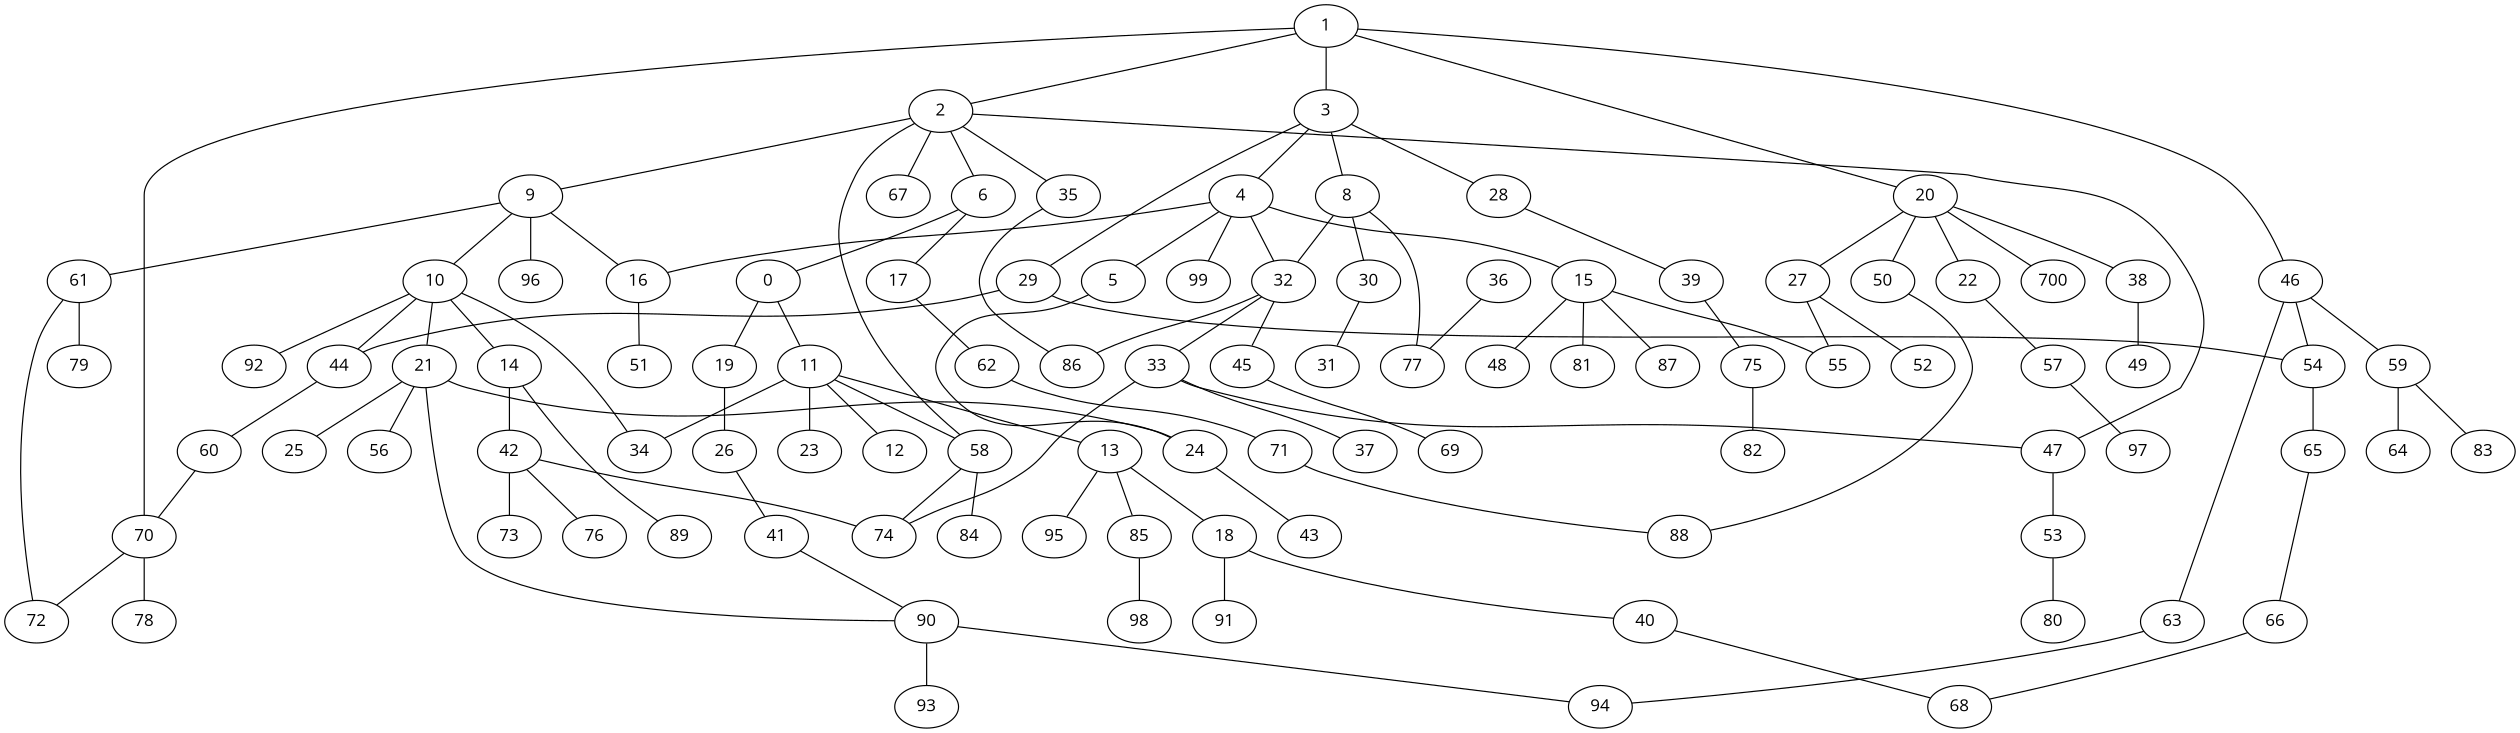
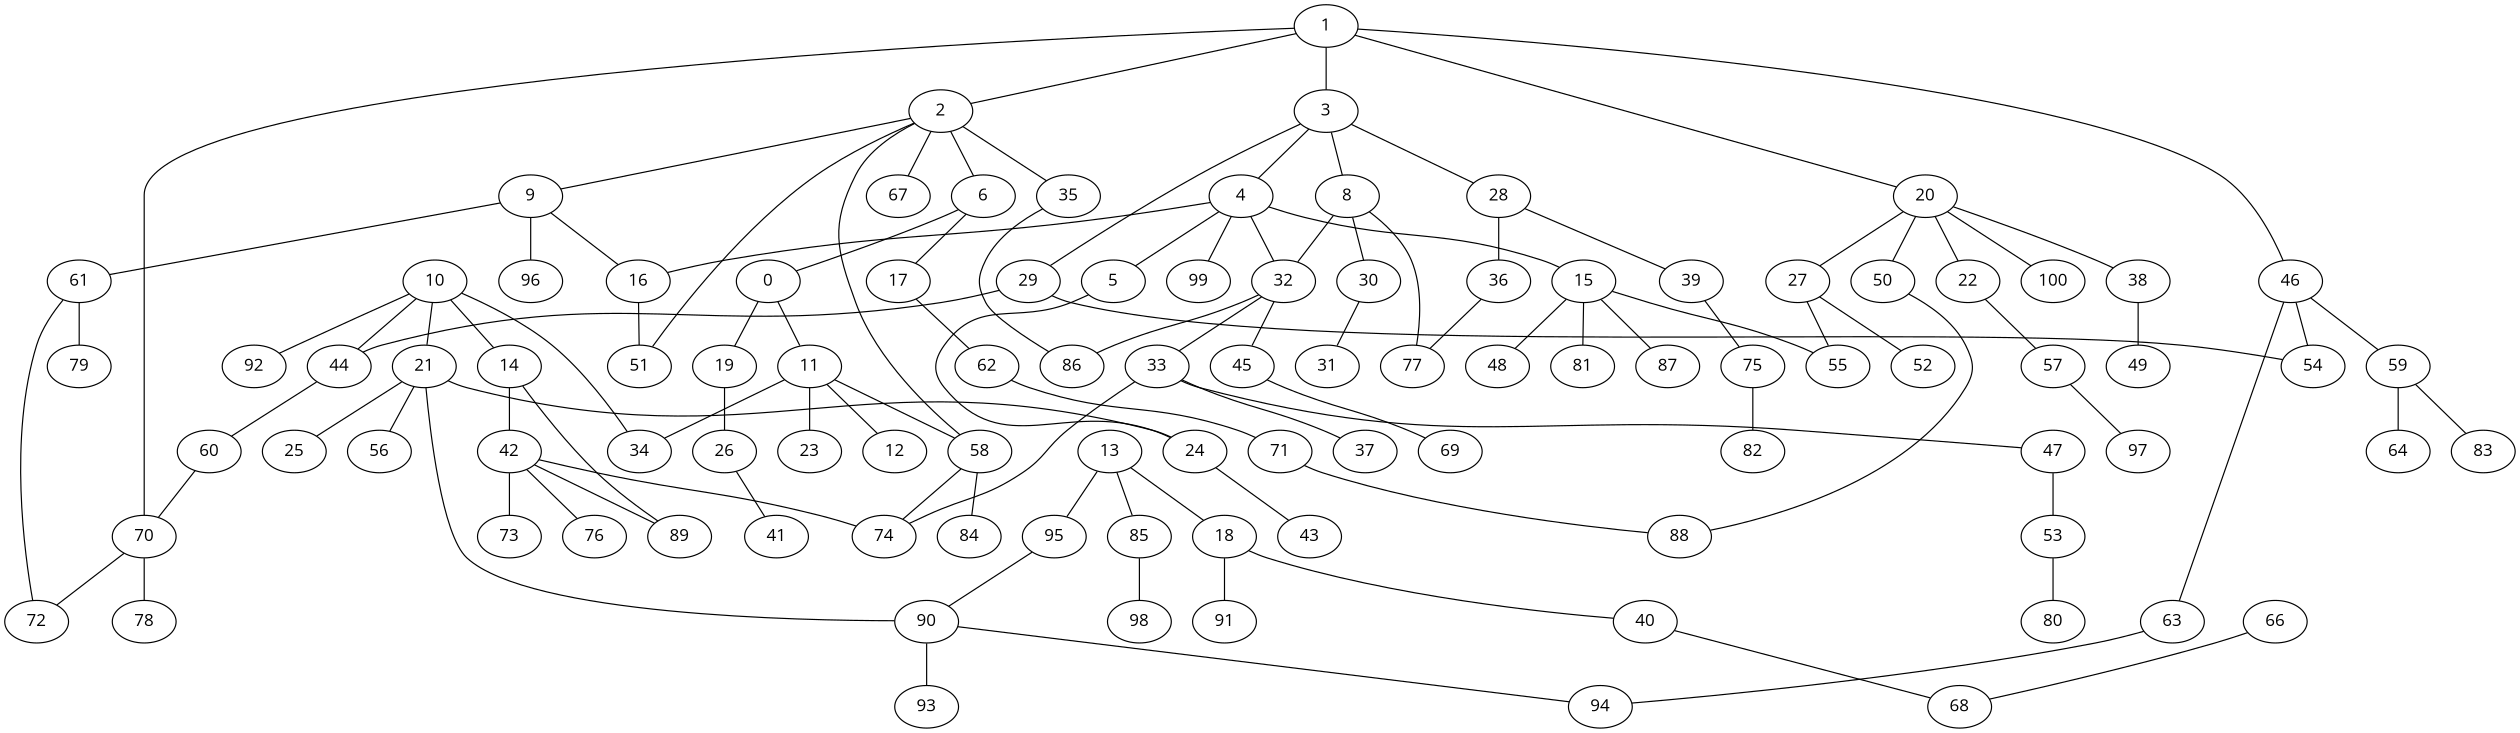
(1715, 159) -> (767, 215)
(483, 239) -> none
none -> (1499, 239)
(2053, 281) -> (2053, 281)
(905, 394) -> none
(2313, 452) -> none
none -> (594, 494)
(851, 579) -> (990, 579)
